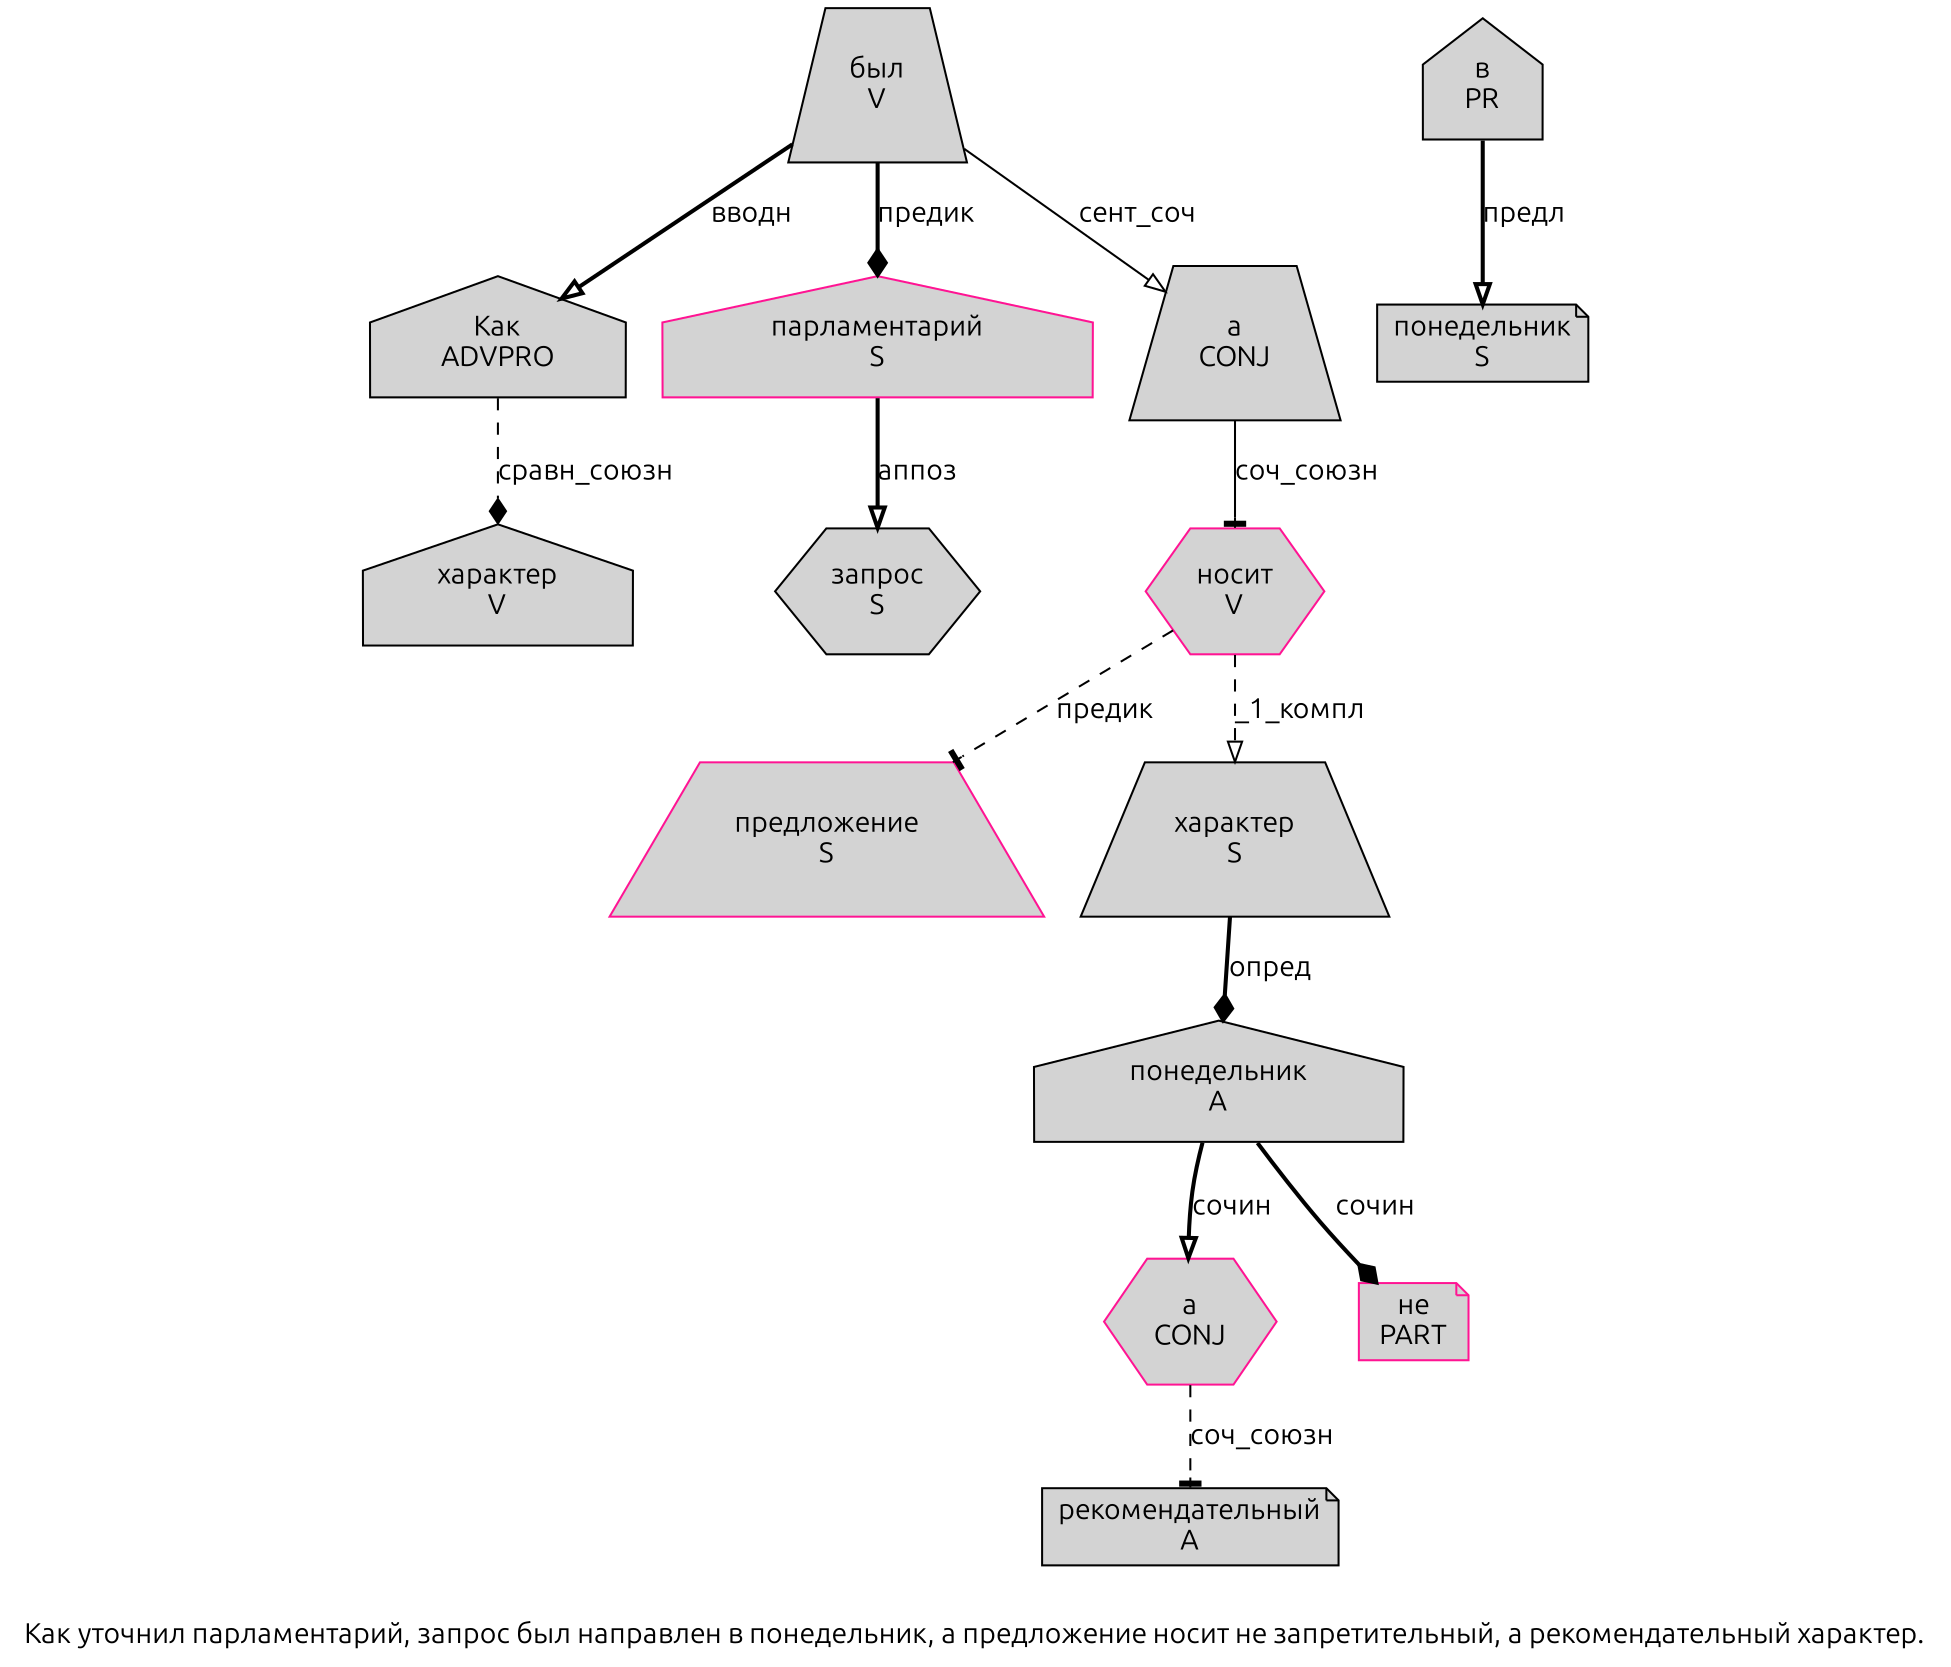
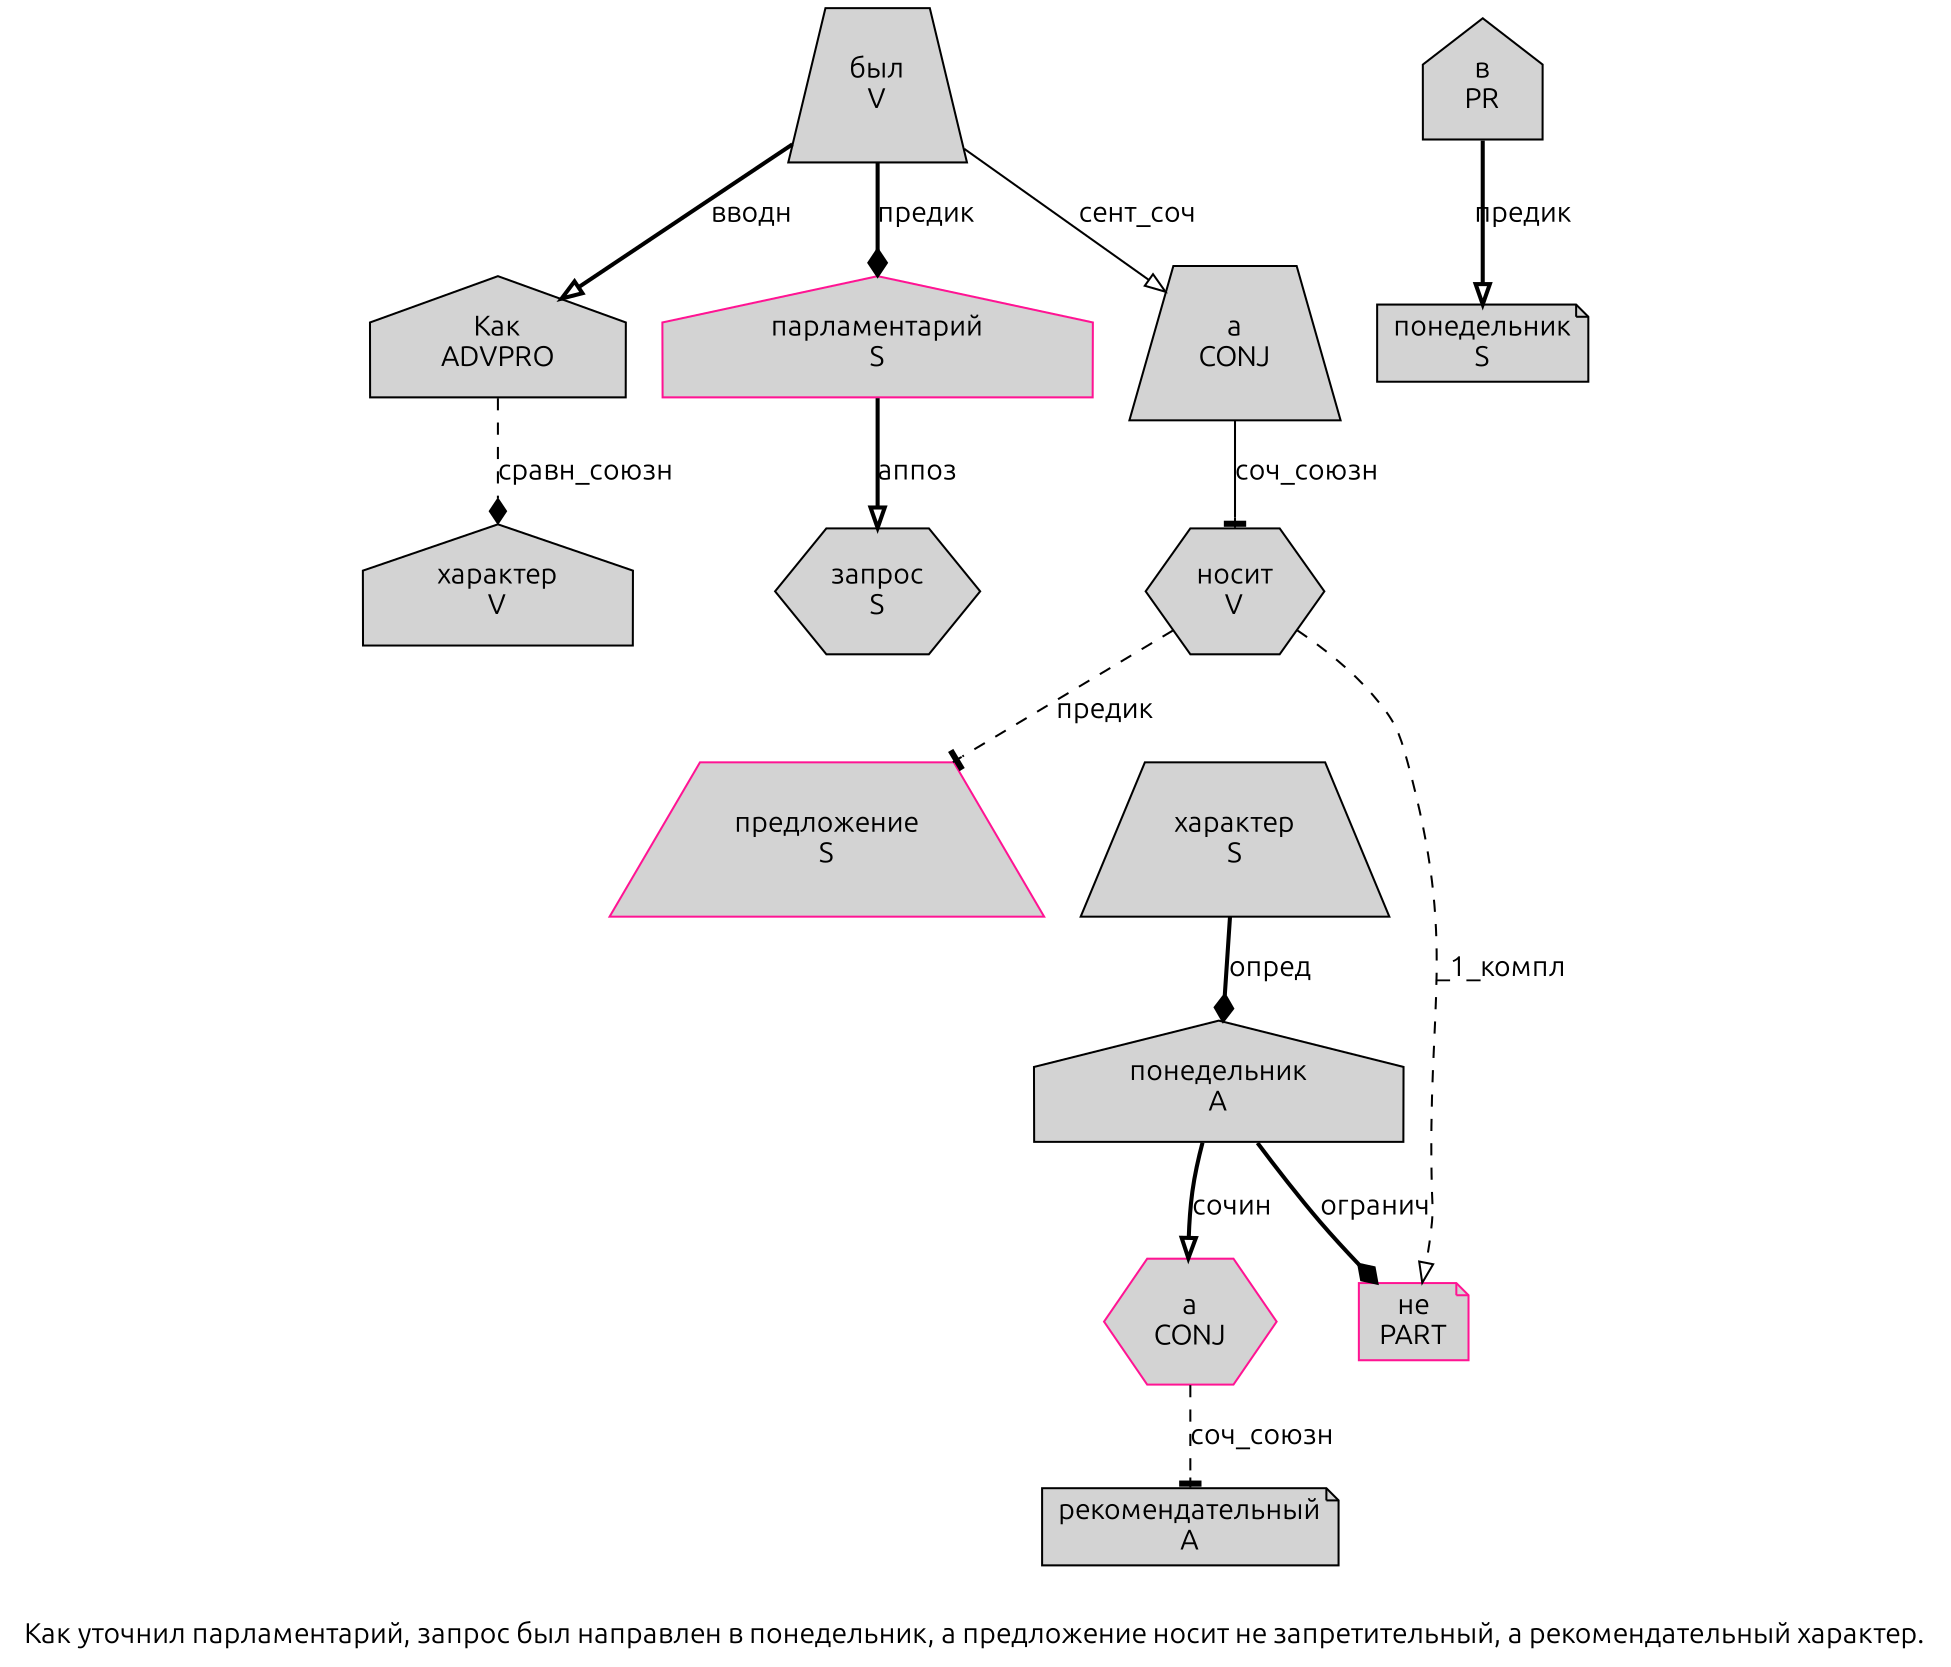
(1524, 214) -> (1524, 214)
(1235, 591) -> (1235, 591)
(1235, 698) -> (1436, 923)
(1376, 1207) -> (1376, 1207)
